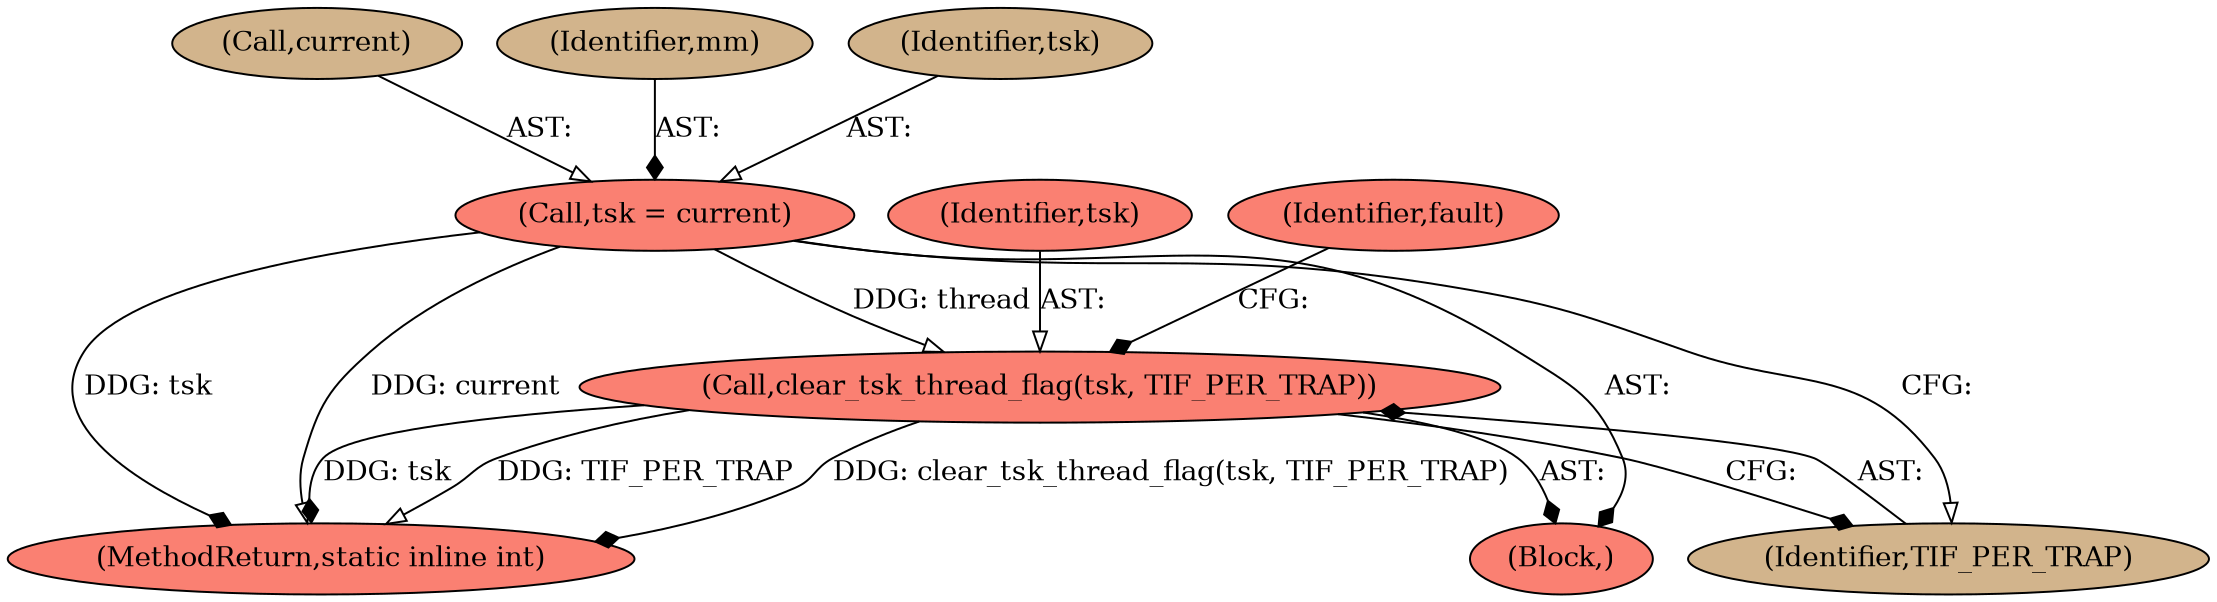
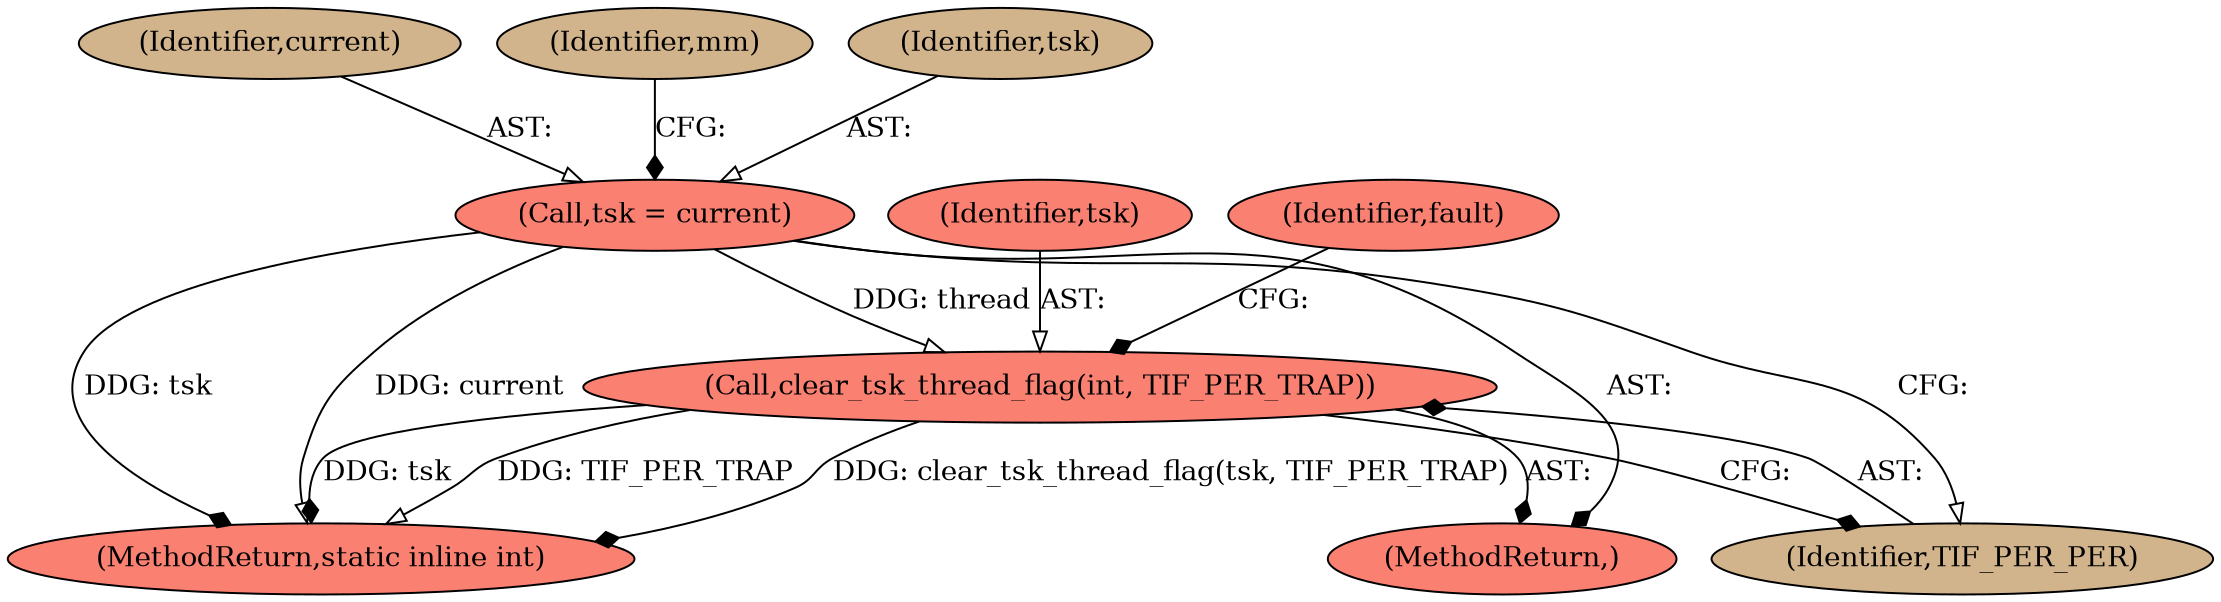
(317, 43) -> (270, 43)
(692, 129) -> (695, 129)
(1040, 387) -> (1040, 387)
(1561, 559) -> (1502, 559)
(1949, 559) -> (1962, 559)
